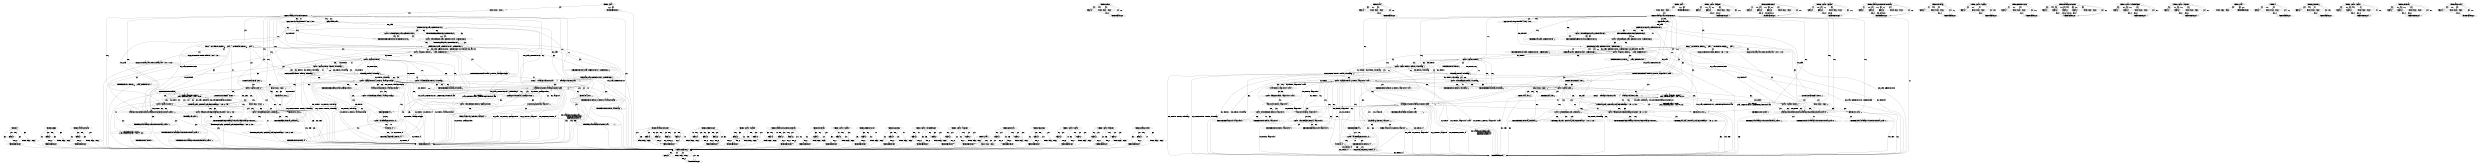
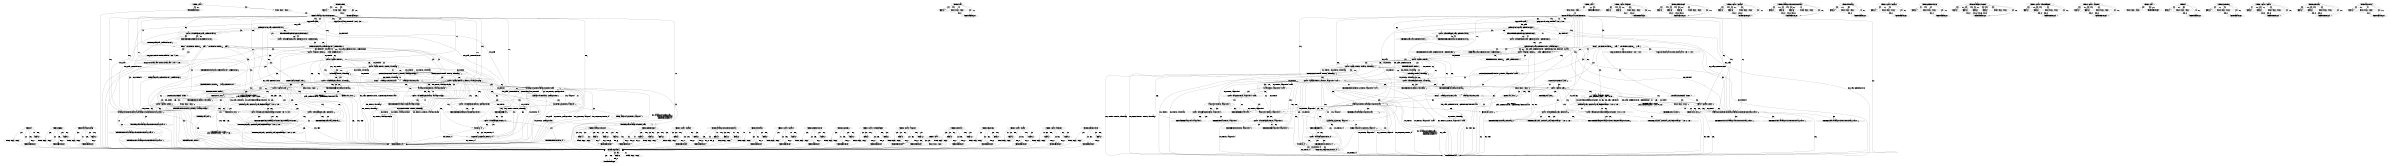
none -> (404, 104)
none -> (466, 108)
none -> (471, 108)
none -> (1241, 112)
